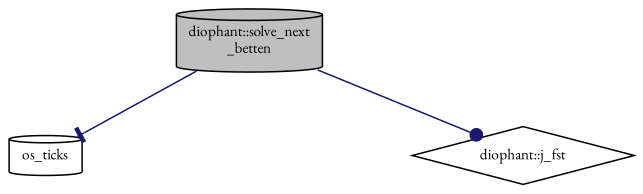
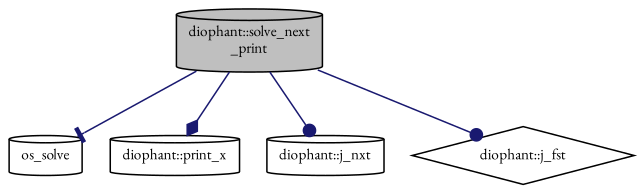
(249, 40) -> (249, 40)
(46, 156) -> (46, 156)
none -> (175, 156)
none -> (325, 156)
